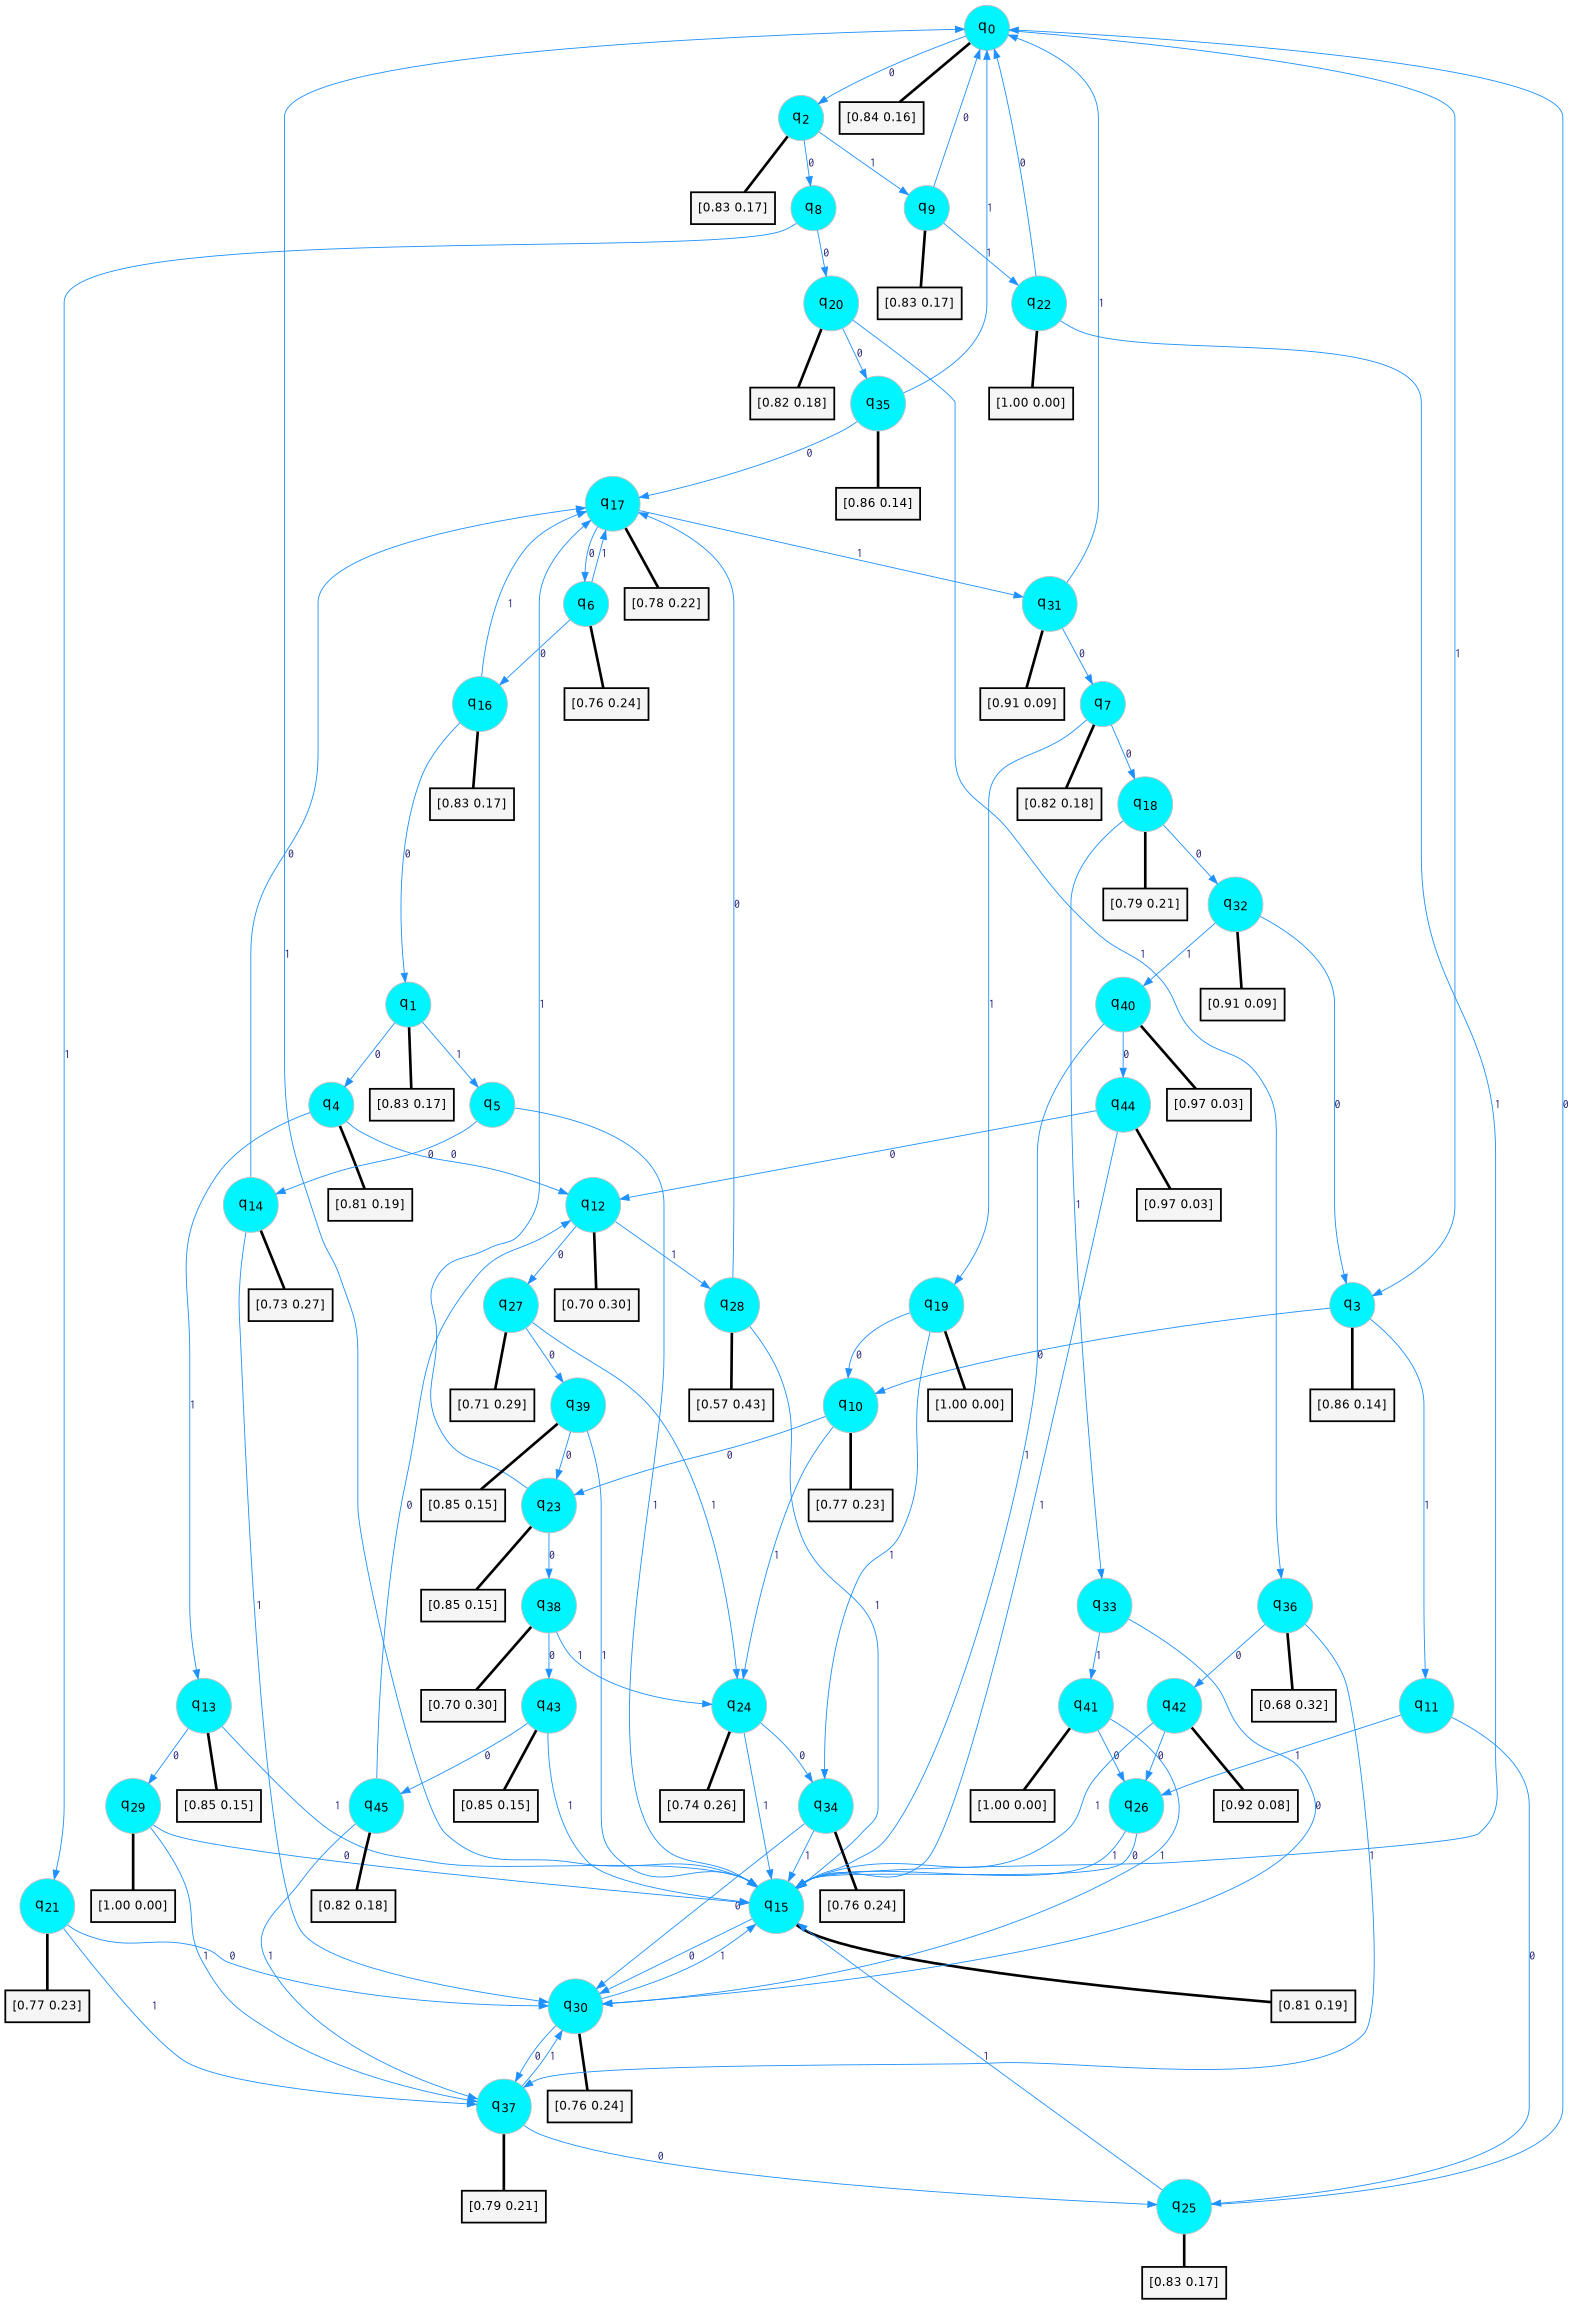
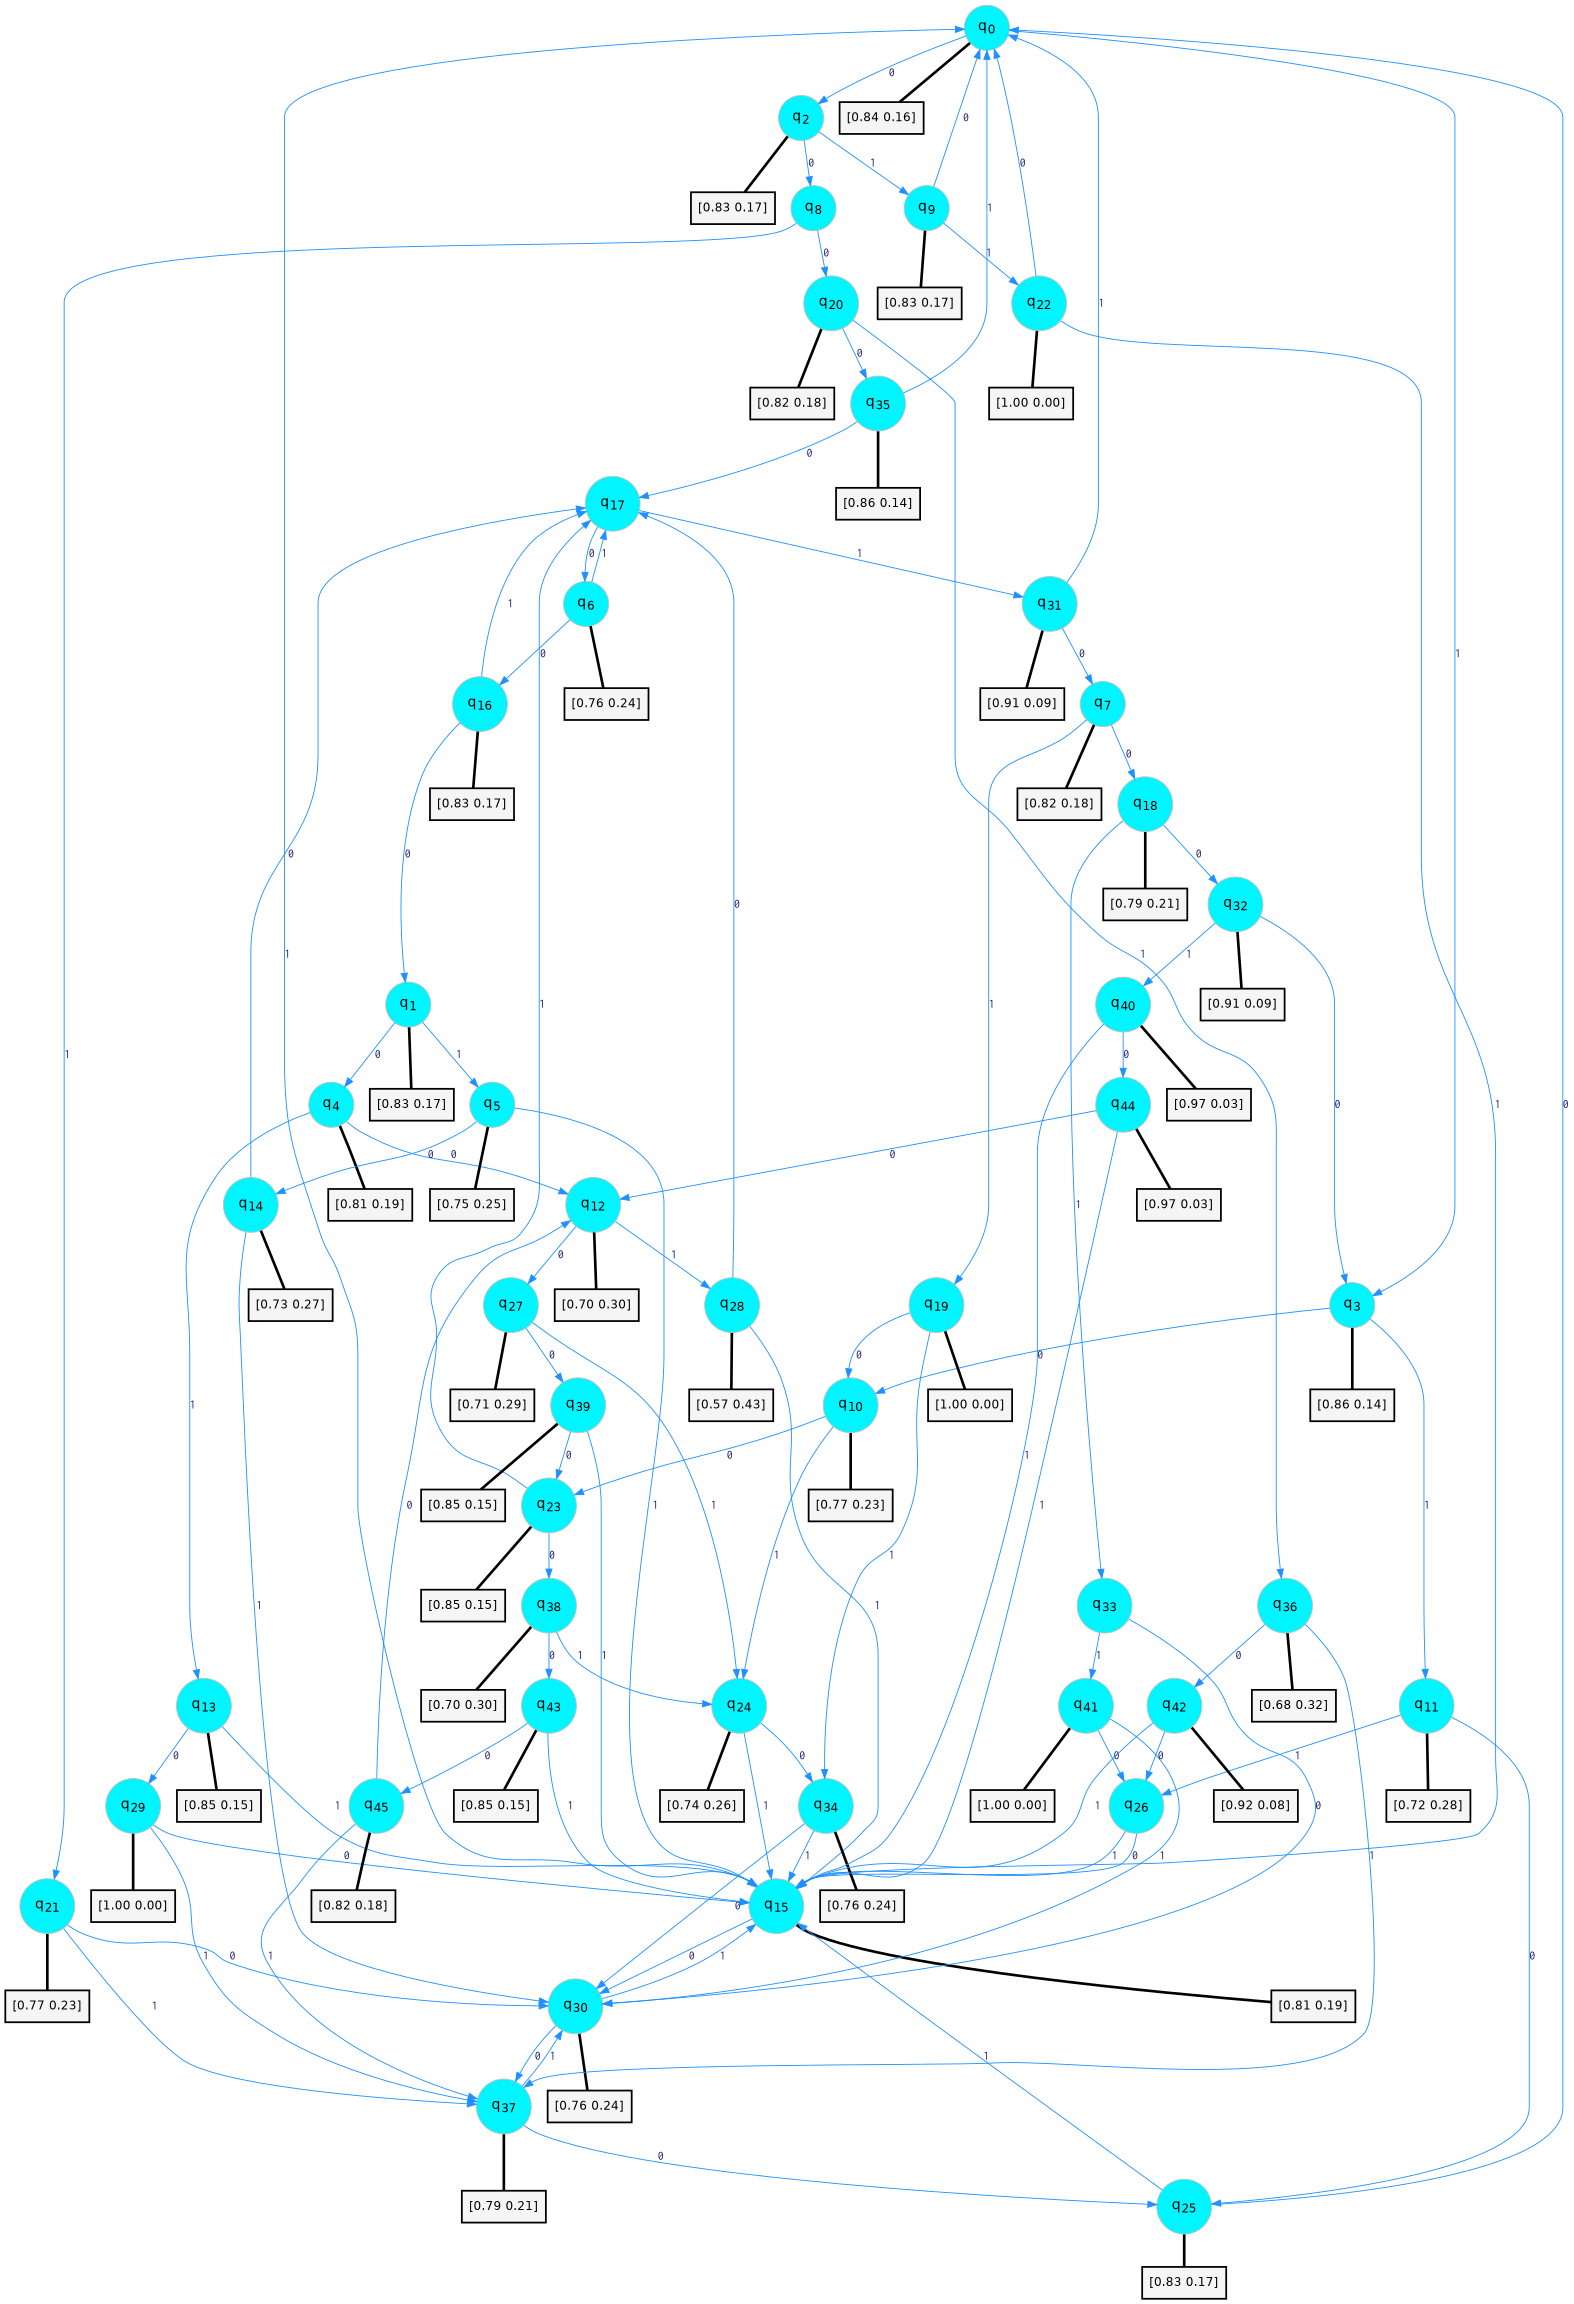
(667, 604) -> none
none -> (472, 1205)
none -> (1428, 1806)
